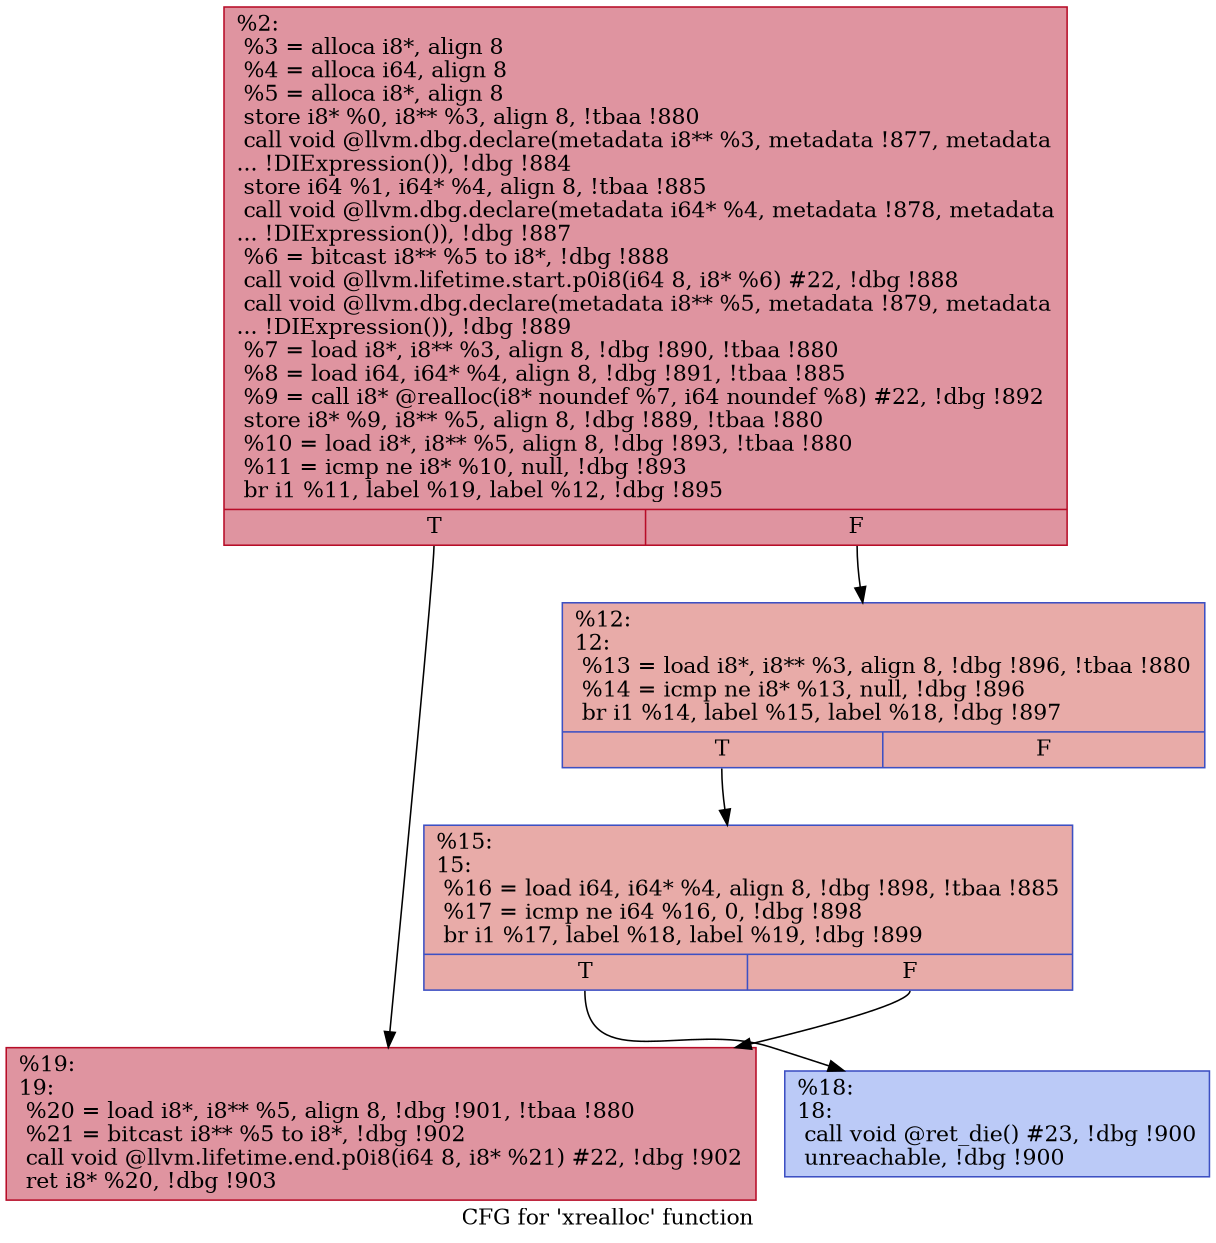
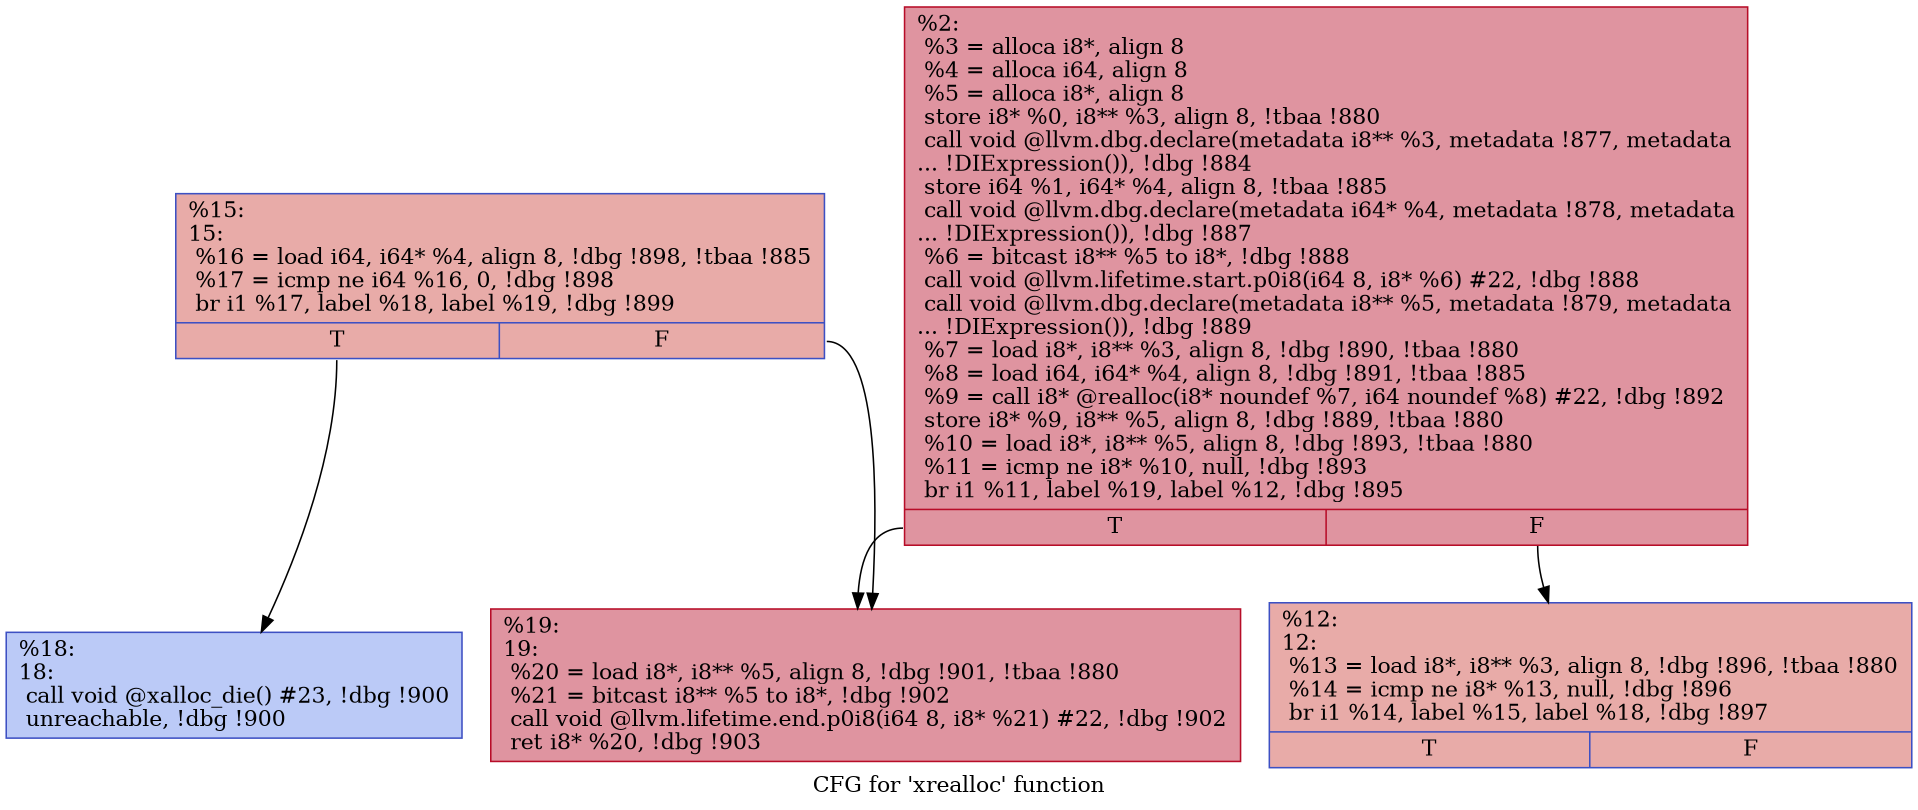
(723, 789) -> none
(997, 1135) -> (234, 696)
